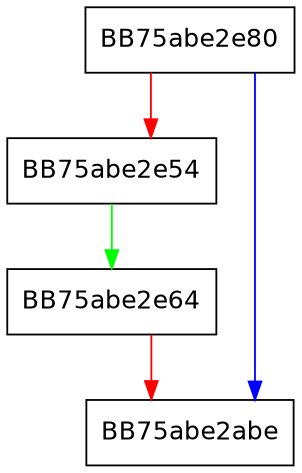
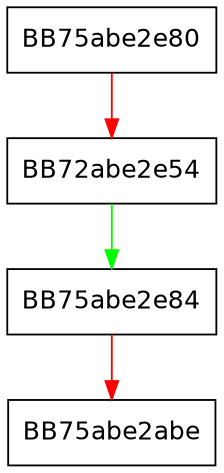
(112, 171) -> (112, 171)
(255, 227) -> none
(112, 302) -> (112, 302)
